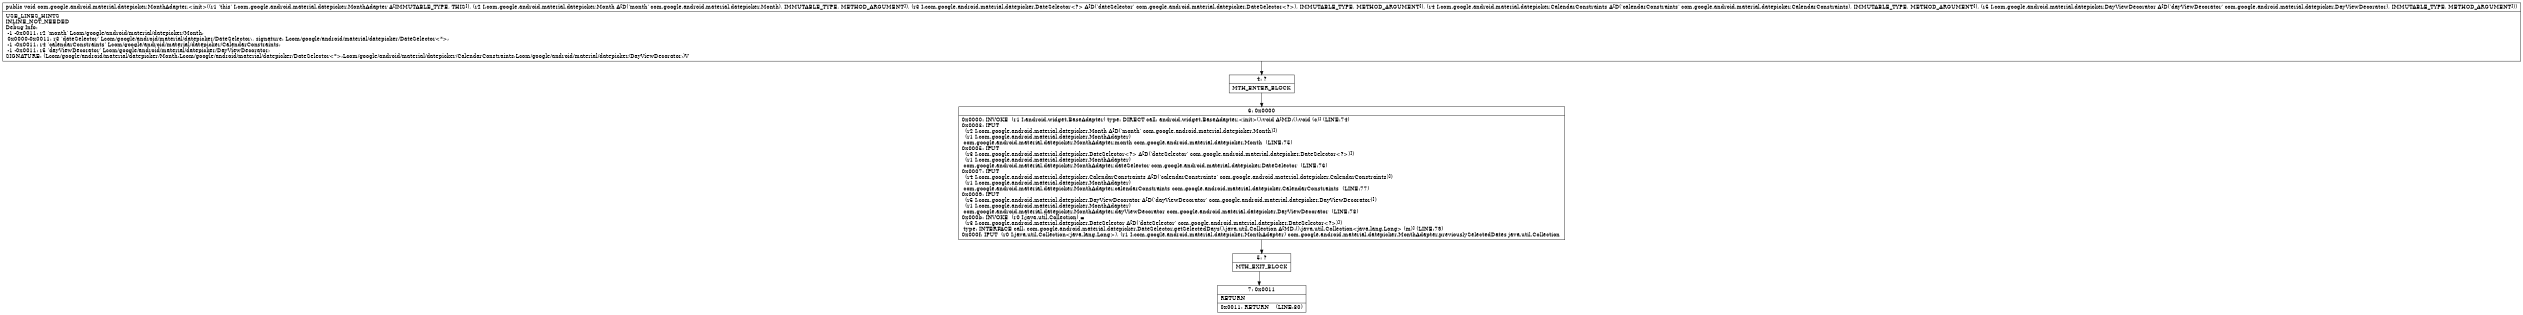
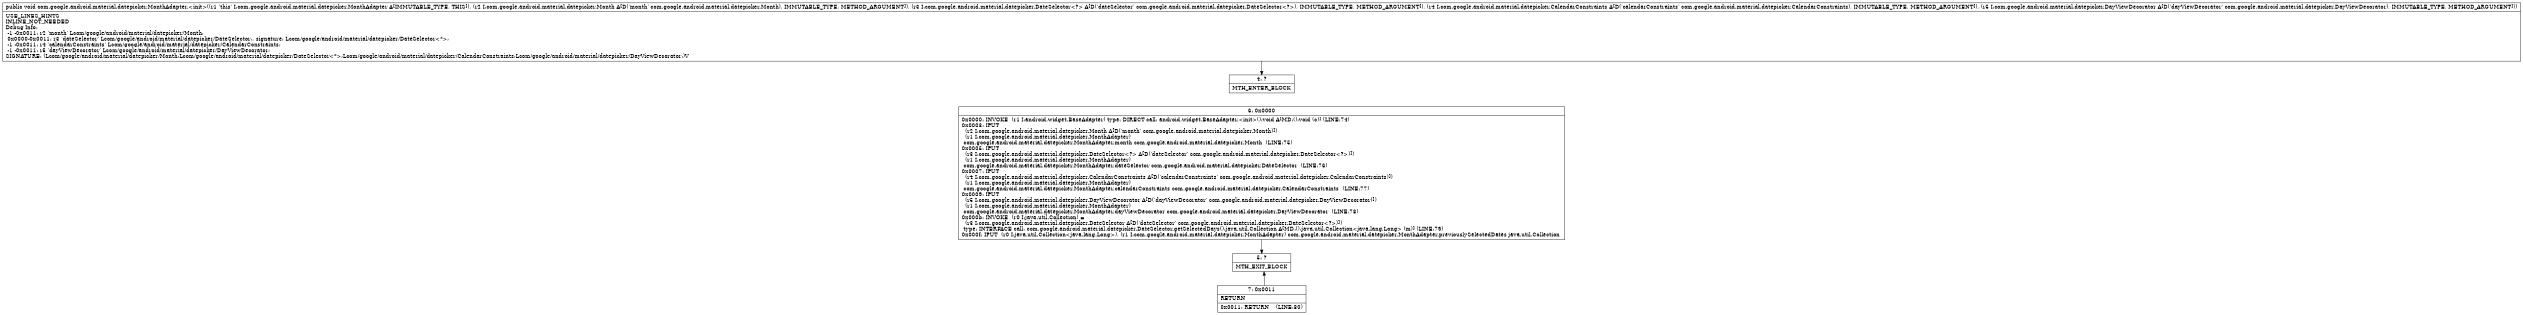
(1262, 98) -> none
(1259, 277) -> (1264, 280)
